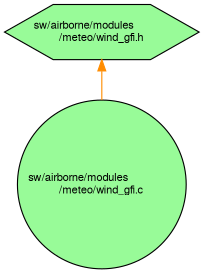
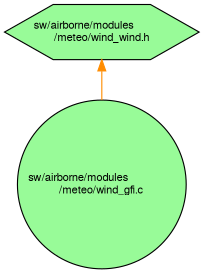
(102, 32) -> (102, 32)
